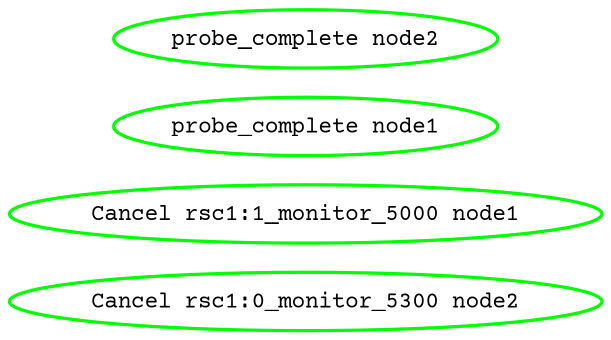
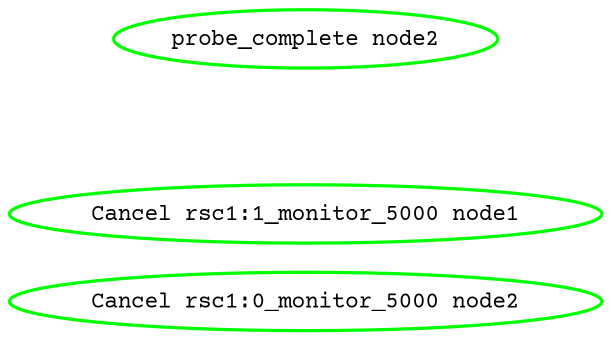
(306, 126) -> none
(306, 301) -> (306, 301)
